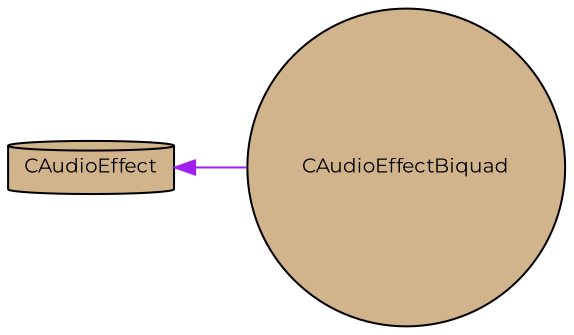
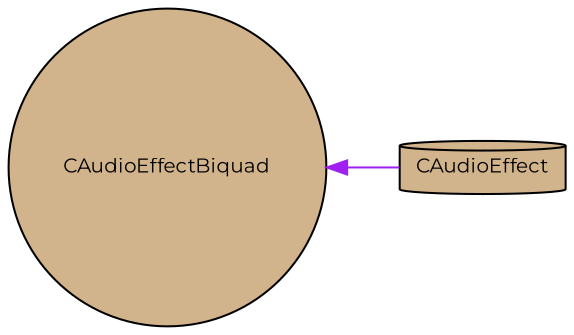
(221, 167) -> (373, 167)
